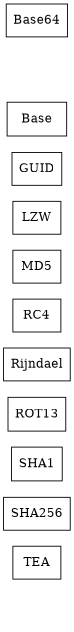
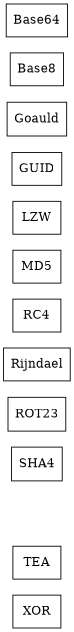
none -> (37, 69)
(37, 119) -> (37, 119)
(37, 414) -> (37, 414)
(37, 464) -> (37, 464)
(37, 514) -> none
none -> (37, 612)
